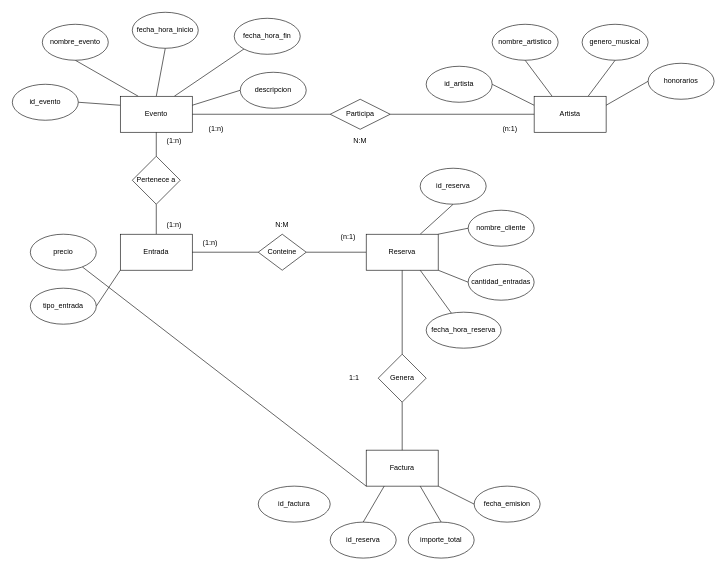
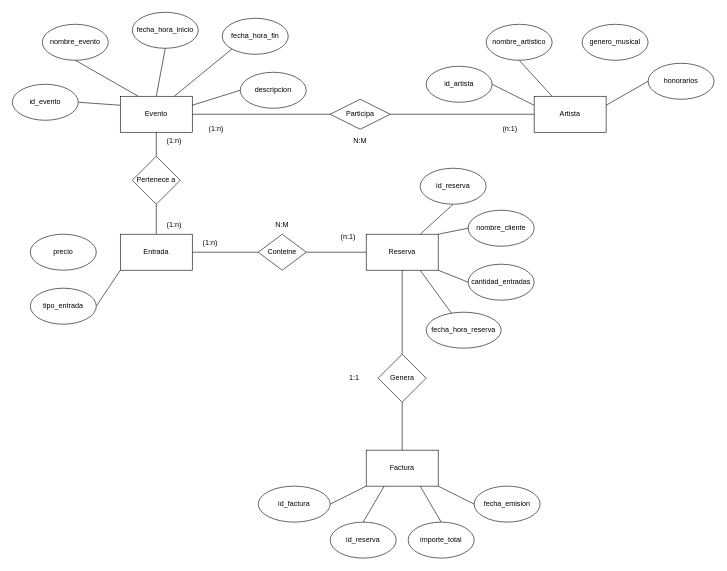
(267, 36) -> (255, 36)
(525, 42) -> (519, 42)
(602, 79) -> none
(224, 377) -> (348, 495)
